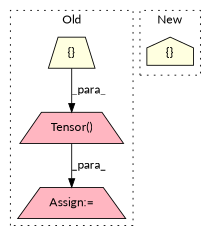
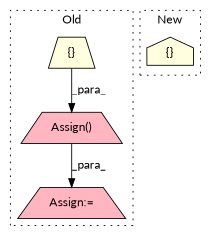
(72, 128) -> (72, 128)
